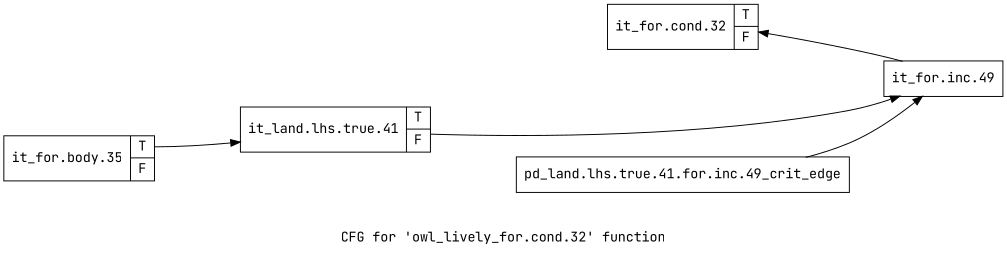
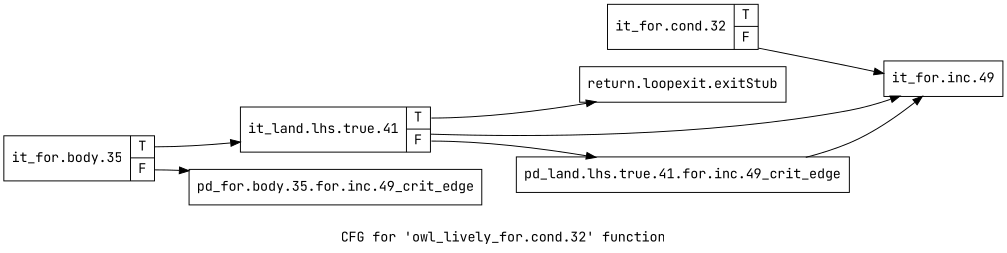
(836, 46) -> (816, 60)
none -> (683, 84)
none -> (509, 145)
none -> (335, 187)
